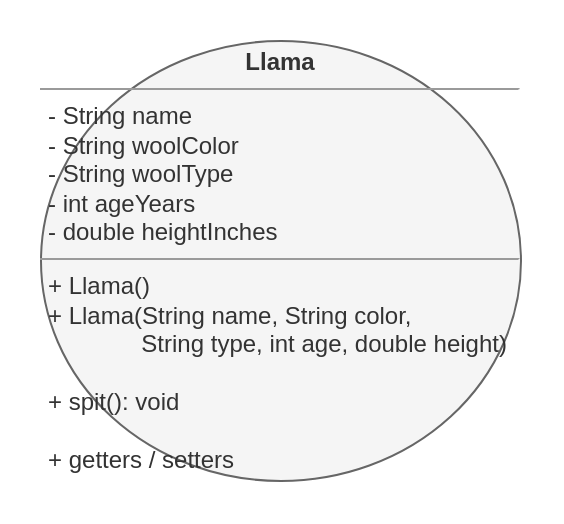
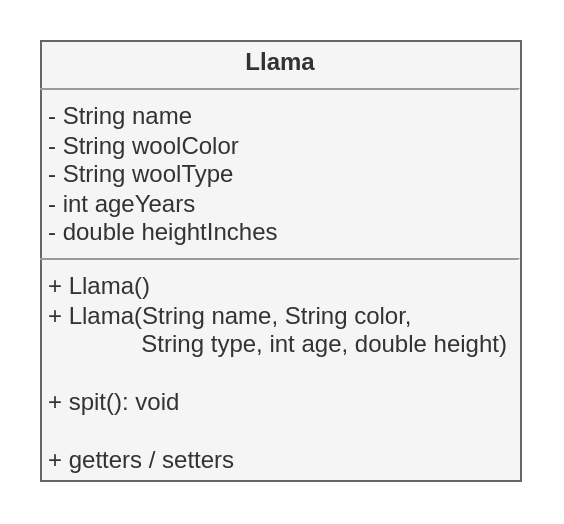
(281, 261) -> (281, 261)
